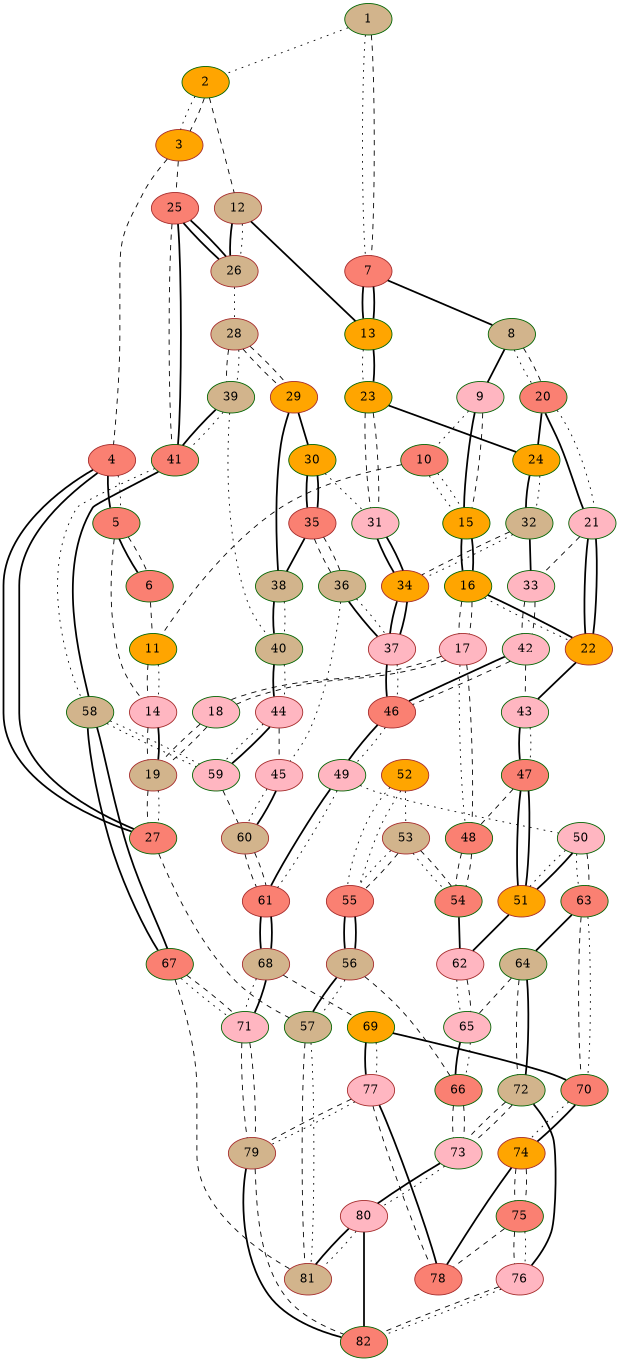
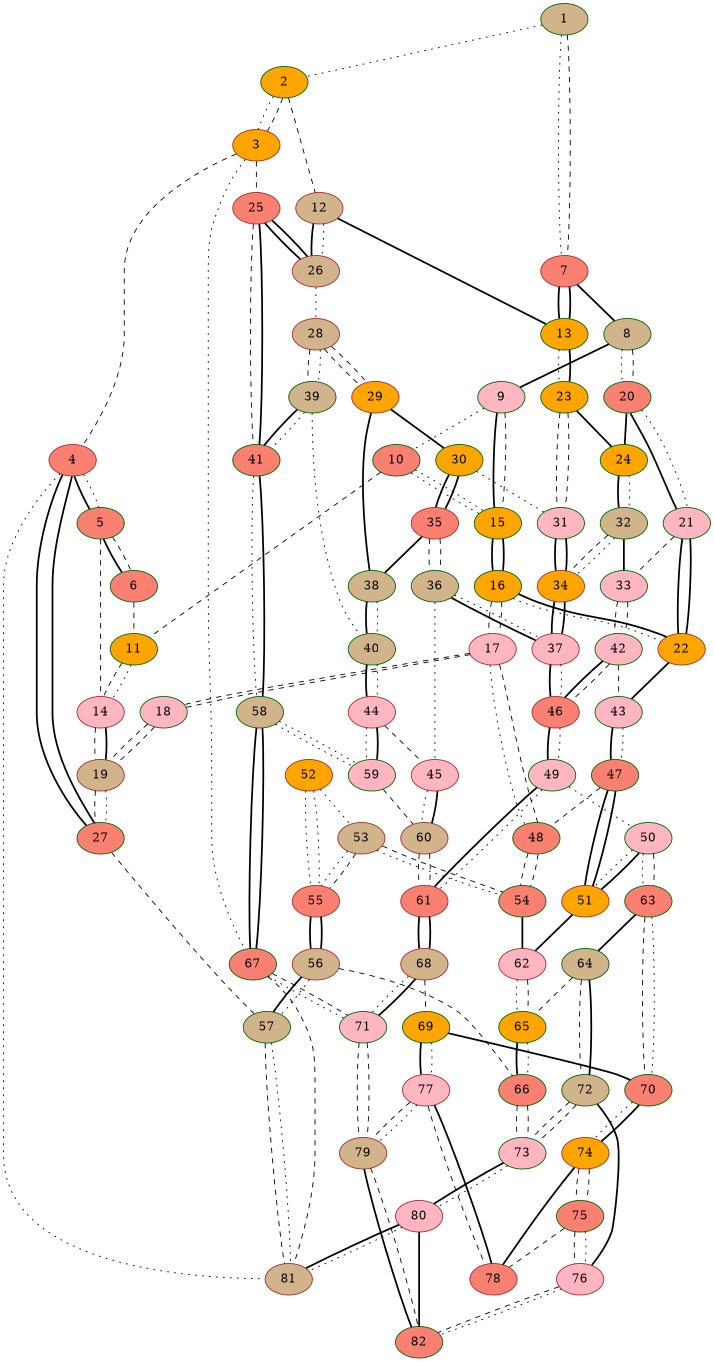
none -> (208, 553)
none -> (4, 965)
(467, 1027) -> (522, 1027)
